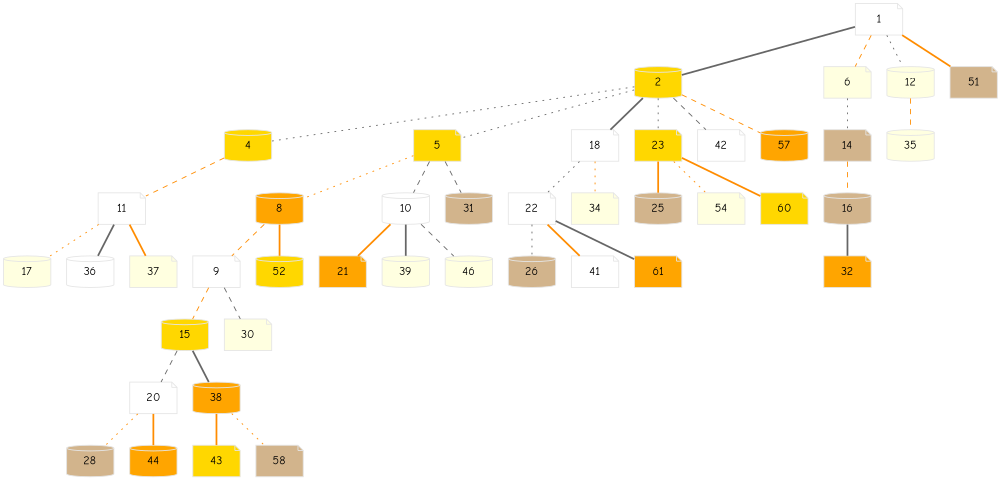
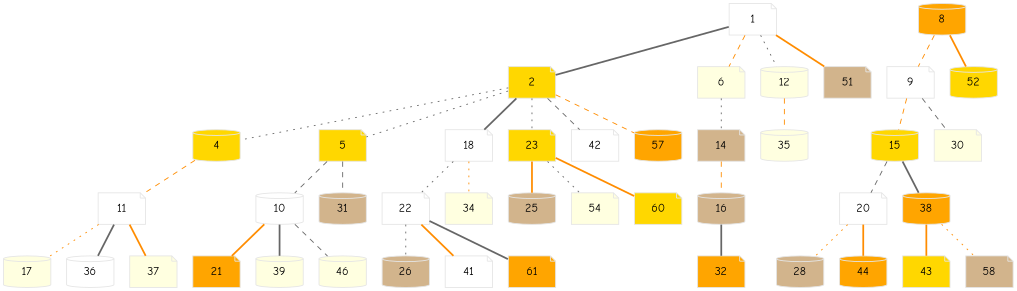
(658, 82) -> (532, 82)
(358, 177) -> none
(690, 177) -> (564, 177)
